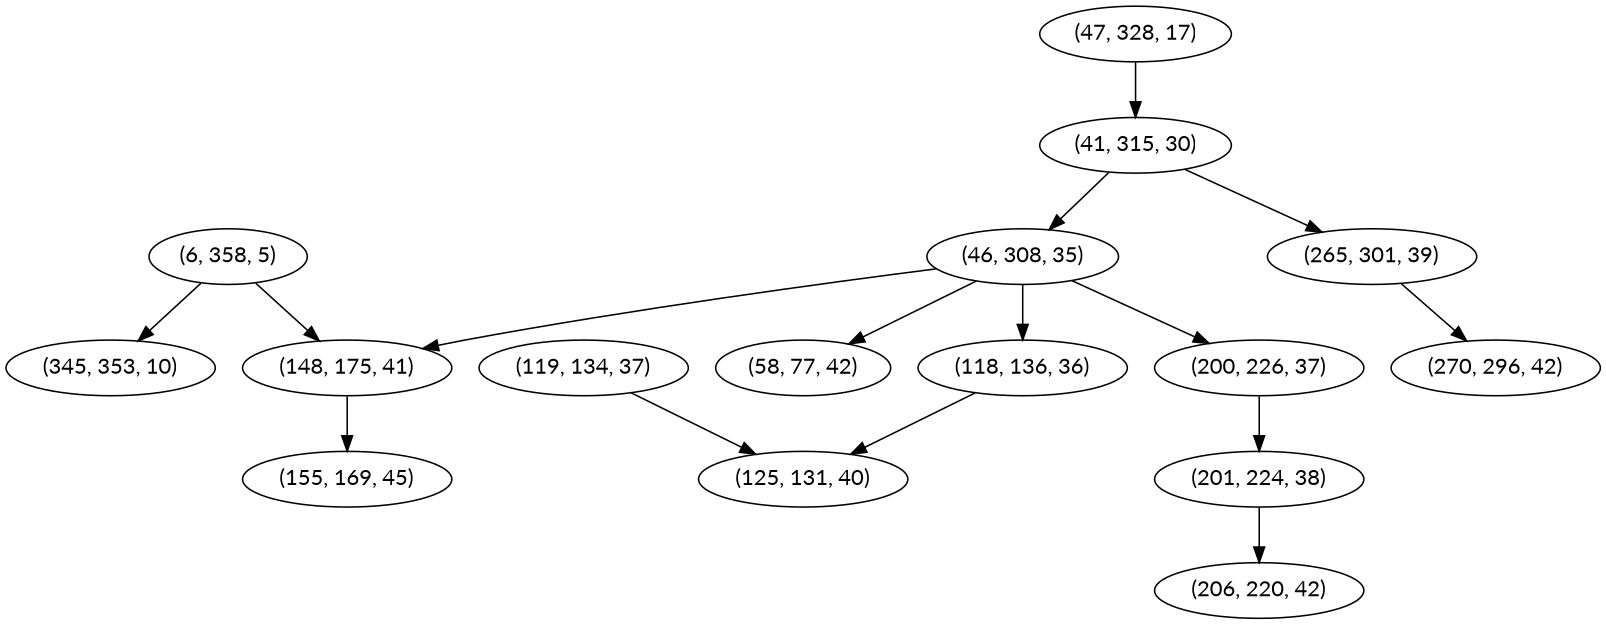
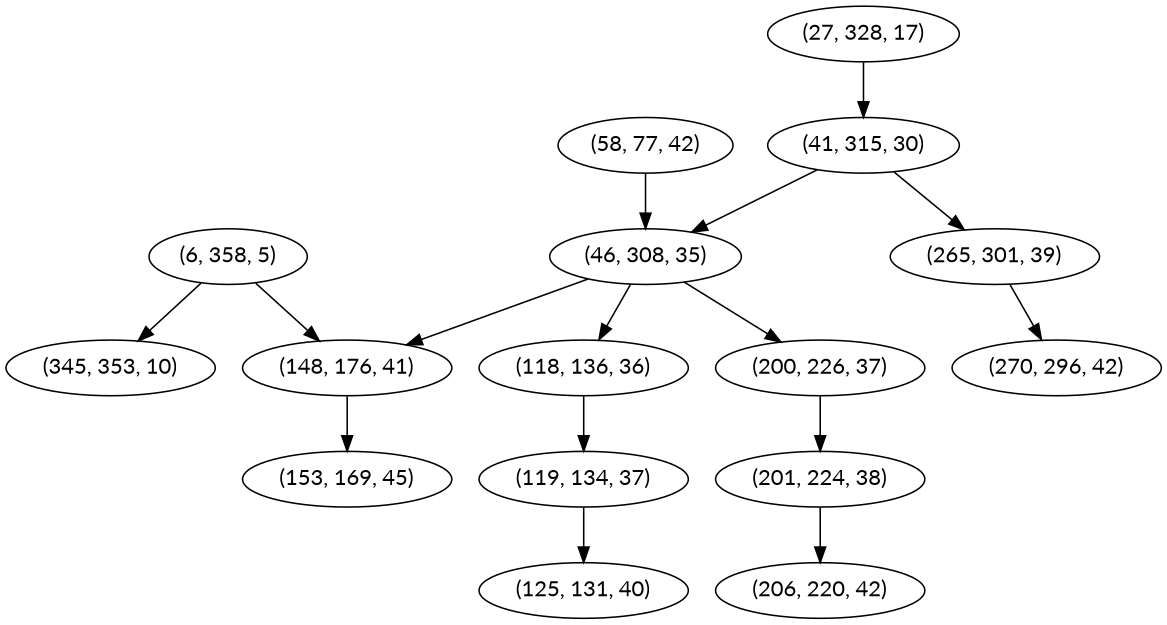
(1136, 34) -> (863, 34)
(920, 309) -> (646, 193)
(347, 368) -> (347, 368)
(920, 420) -> (584, 416)
(347, 479) -> (347, 479)
